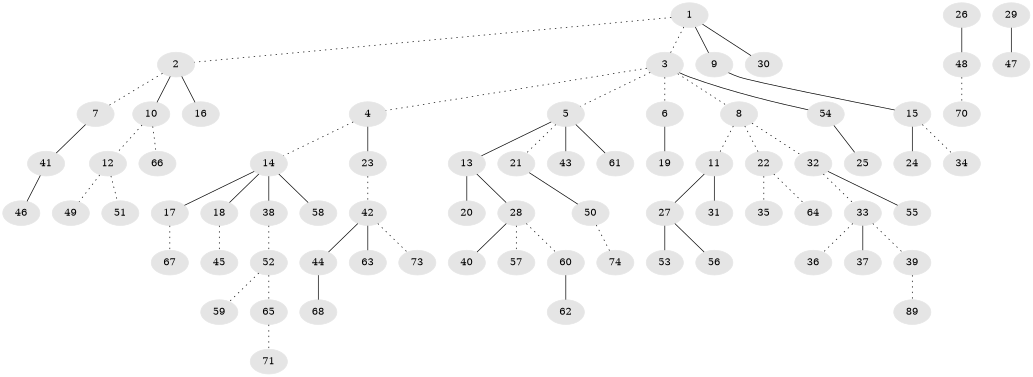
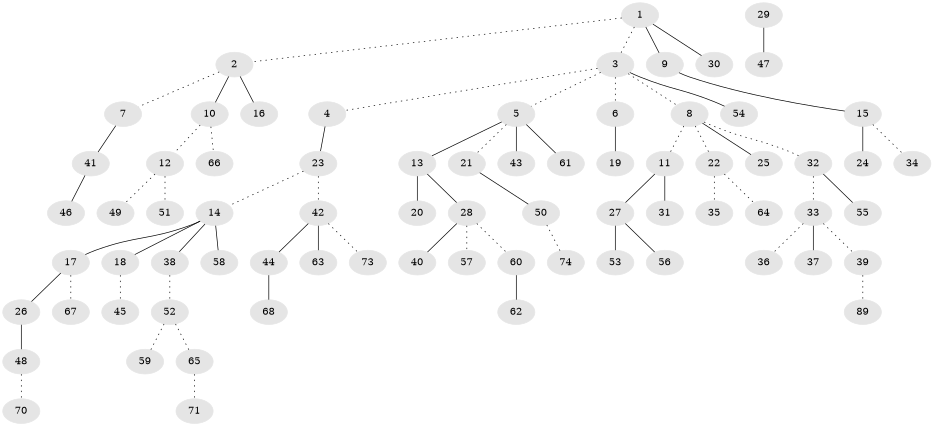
(318, 139) -> (266, 188)
(844, 139) -> (727, 139)
none -> (46, 287)
